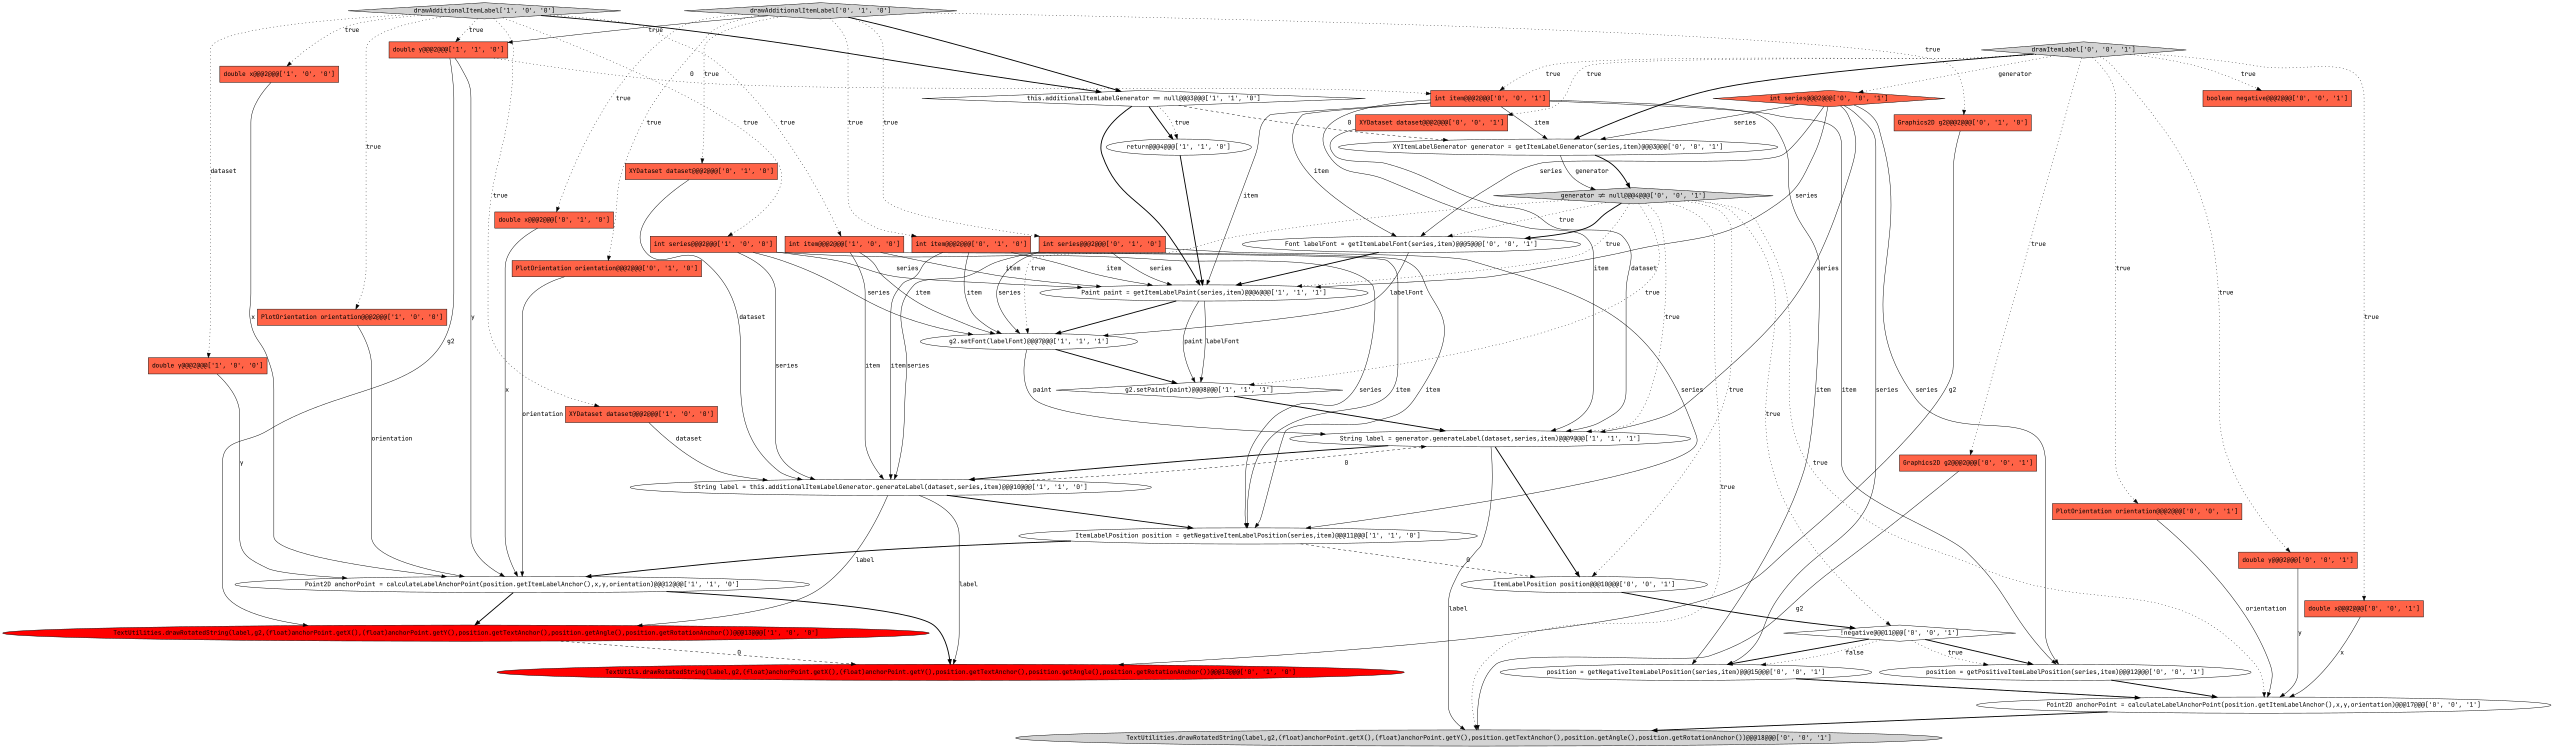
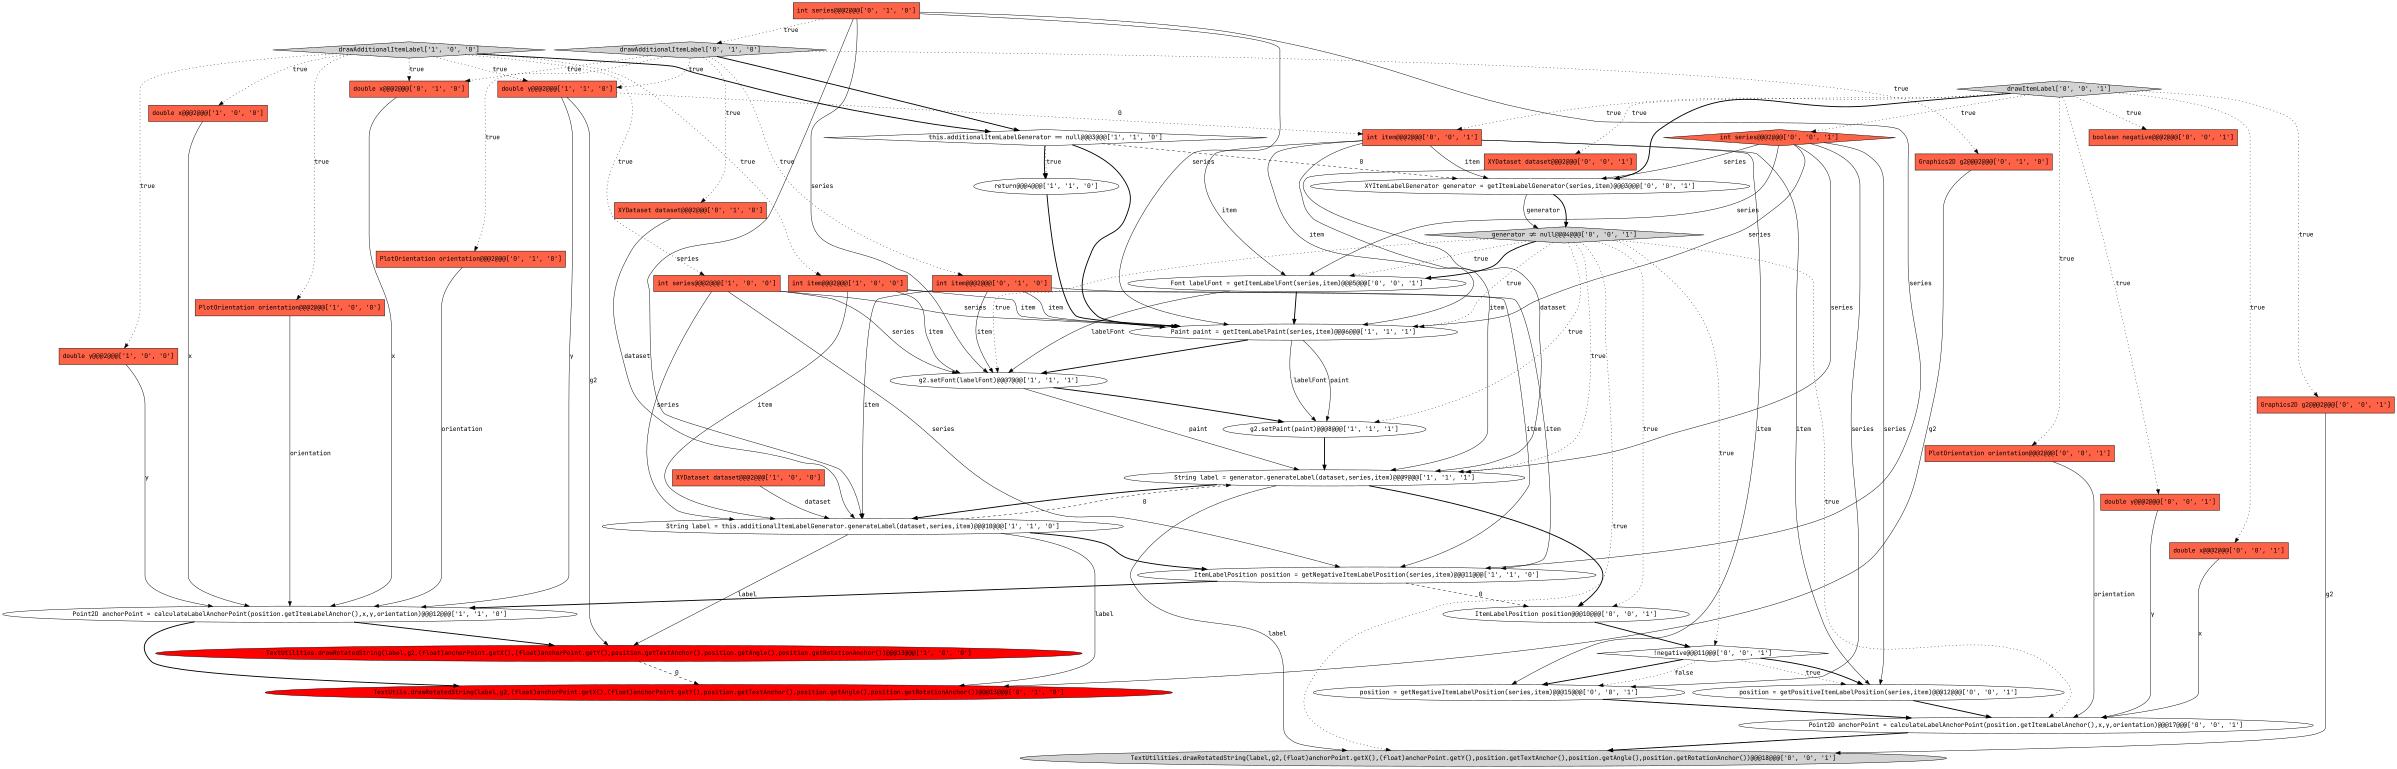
(634, 29) -> (661, 82)
(2015, 74) -> (1968, 113)
(223, 171) -> (148, 186)
(883, 177) -> (772, 31)
(488, 238) -> (409, 67)
(1199, 390) -> (1324, 429)
